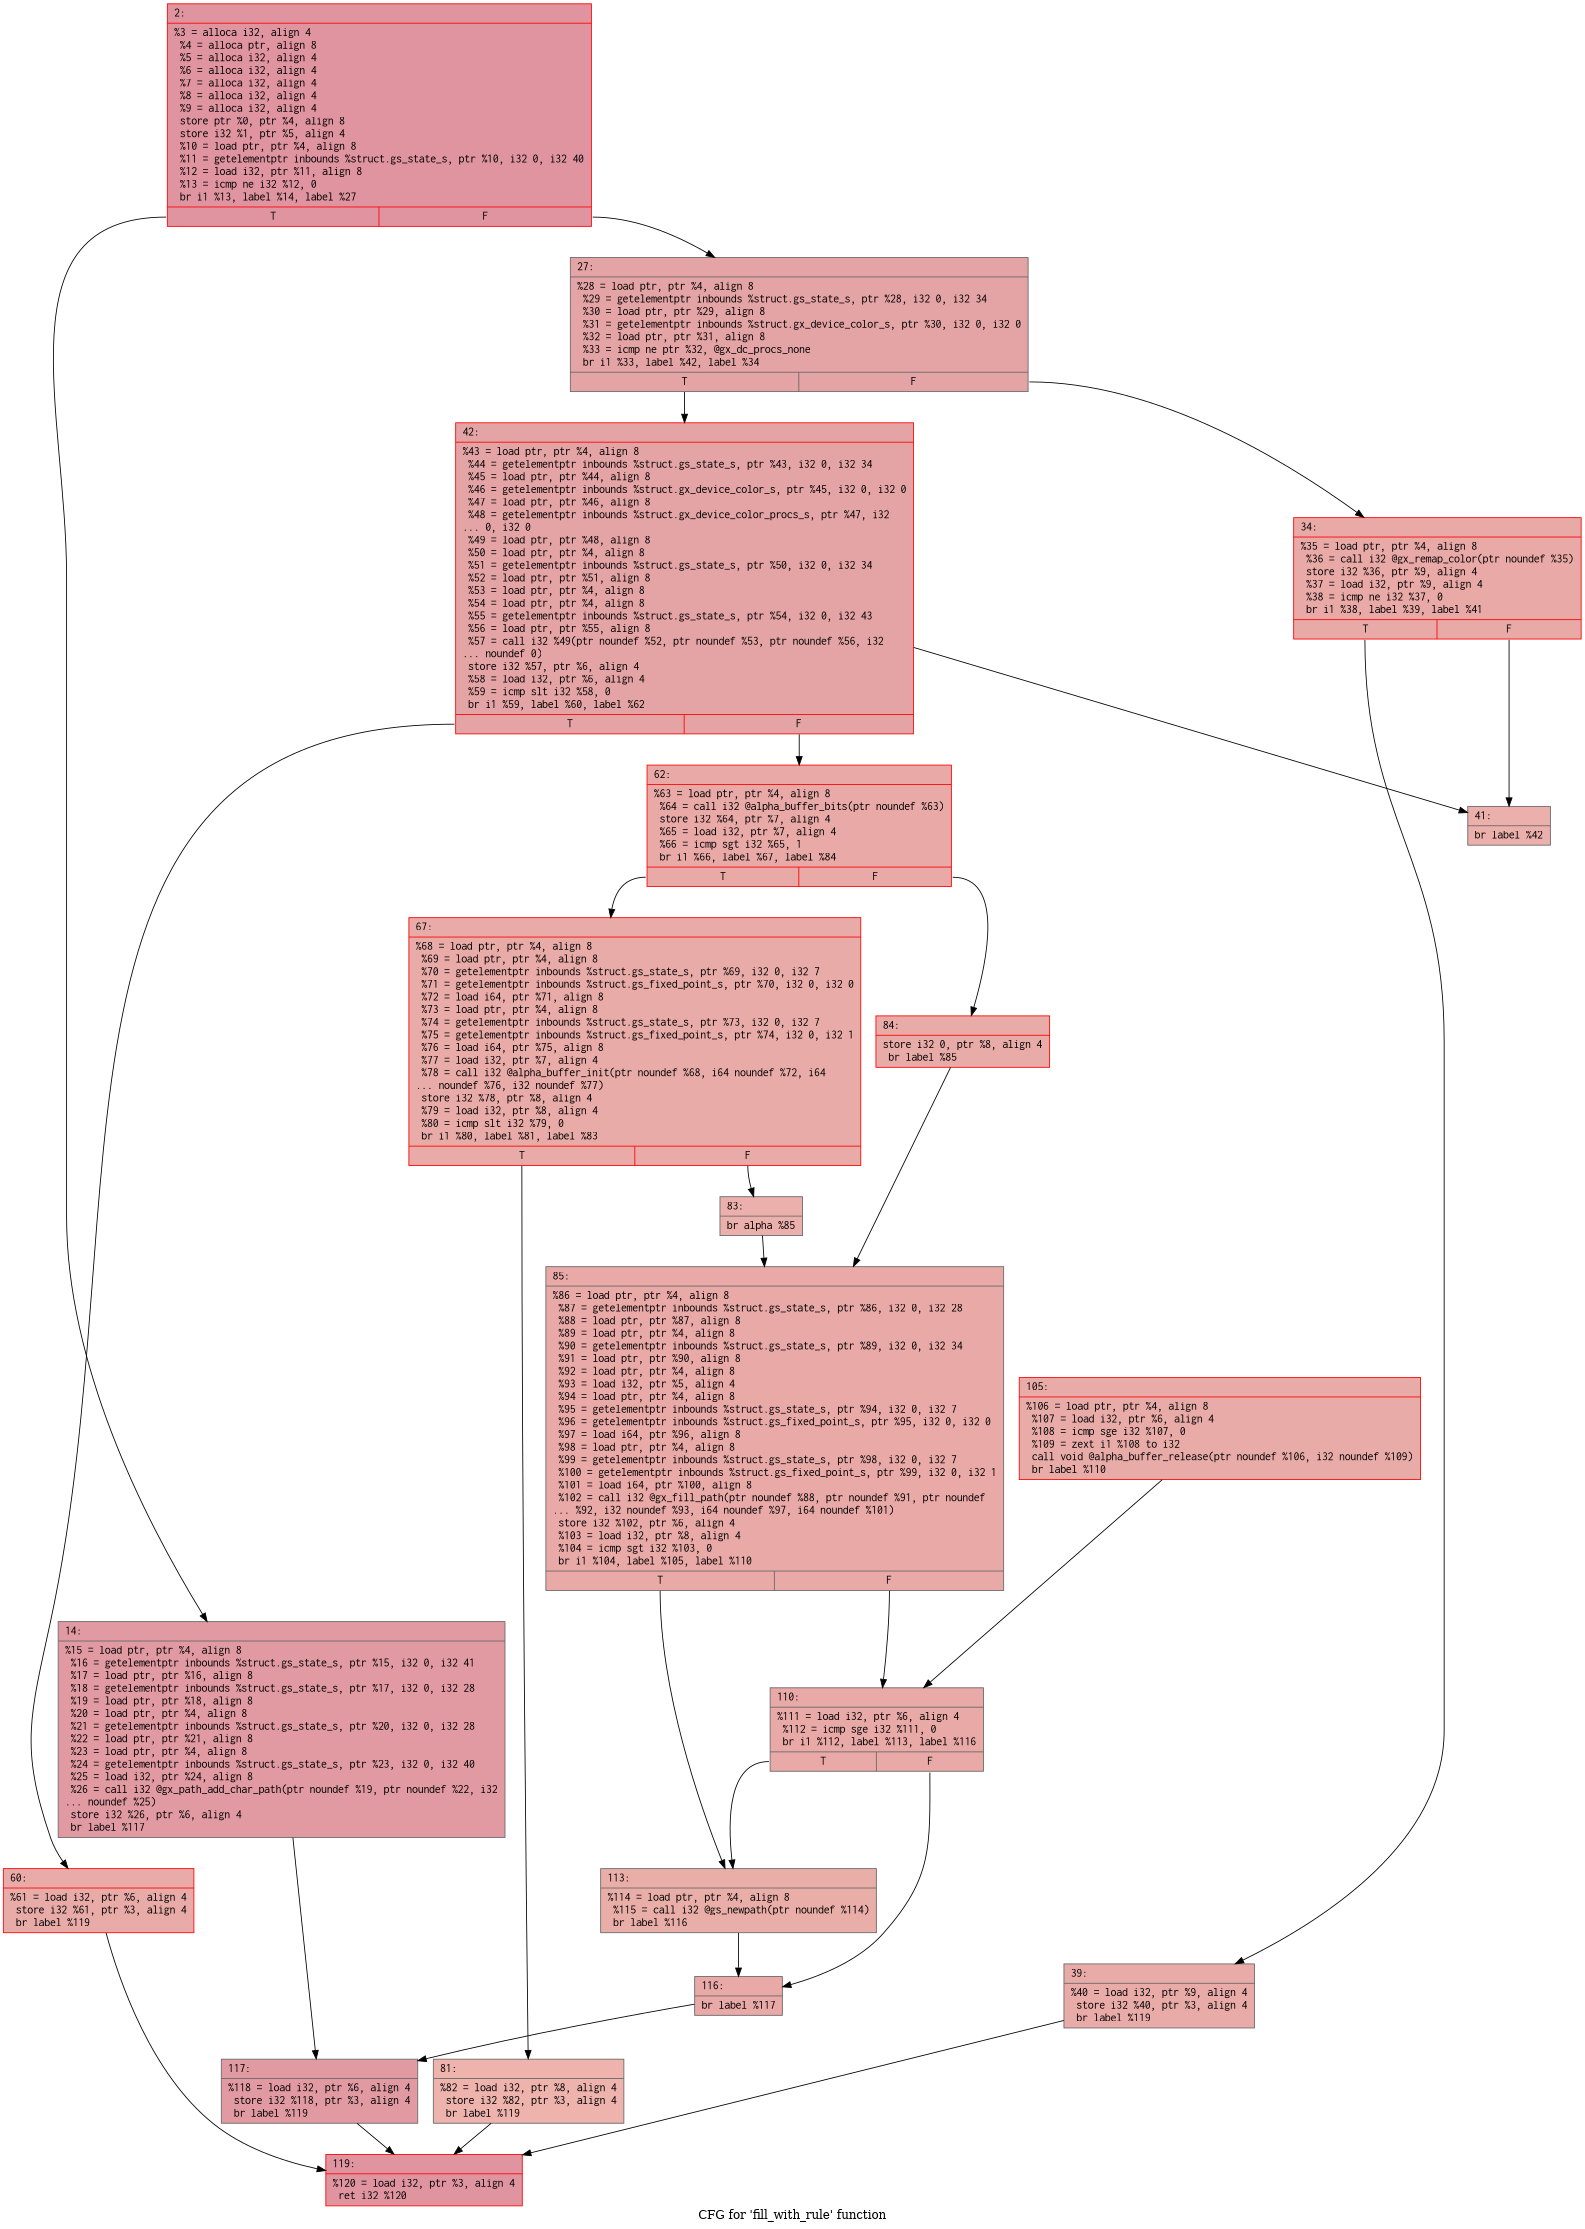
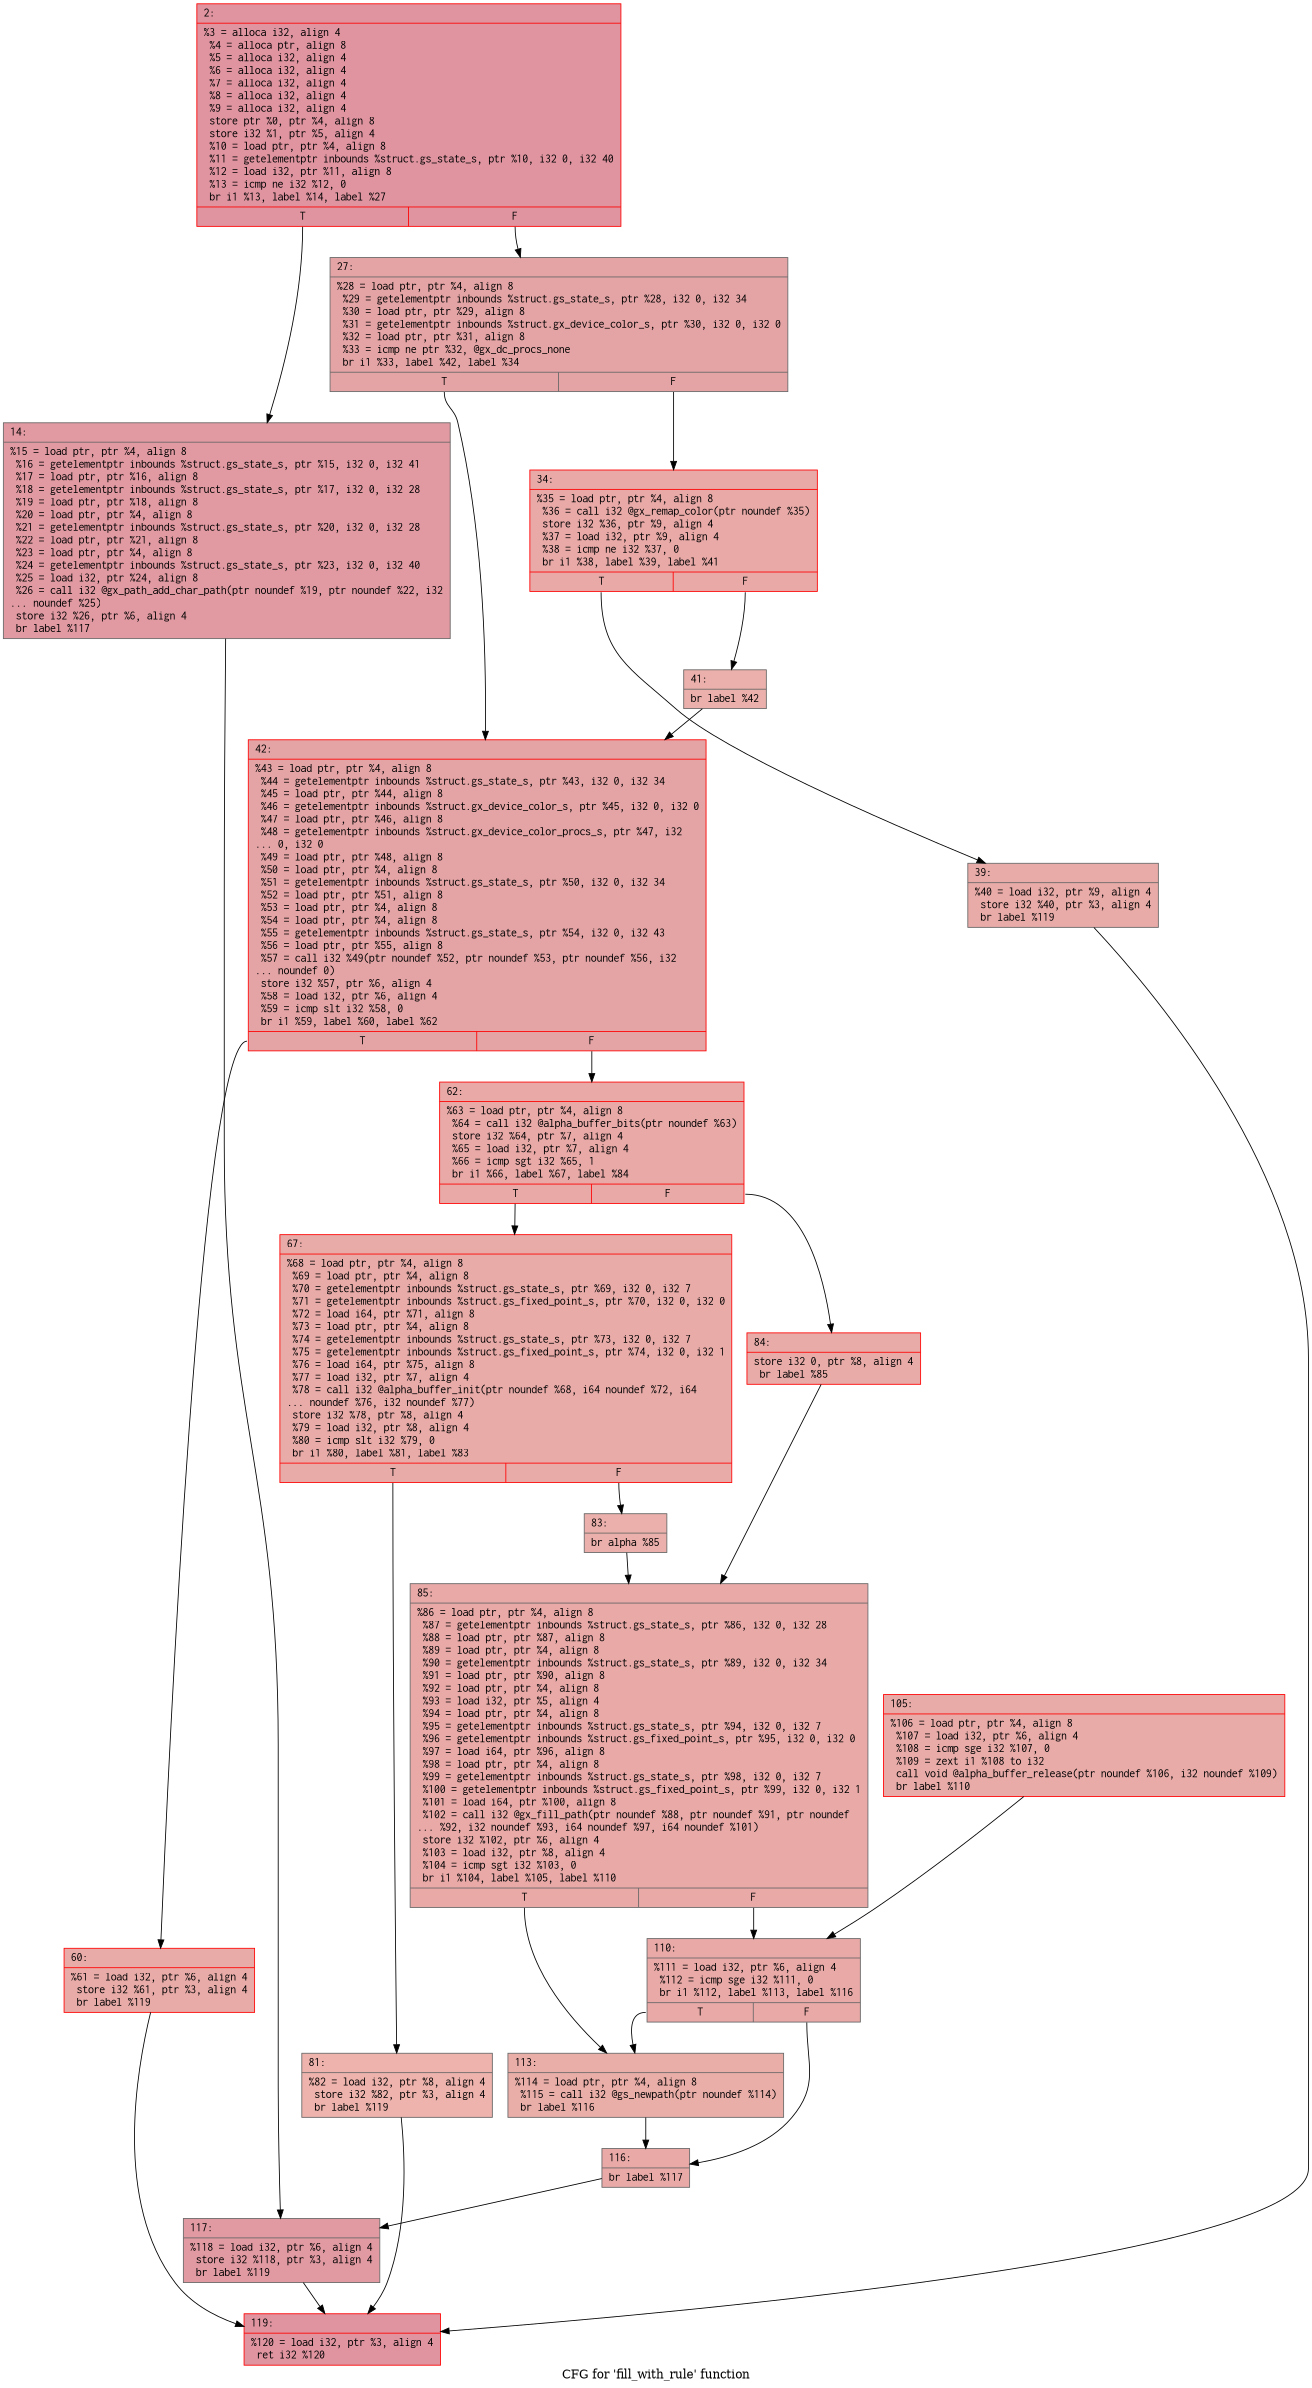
(1187, 729) -> (685, 723)
